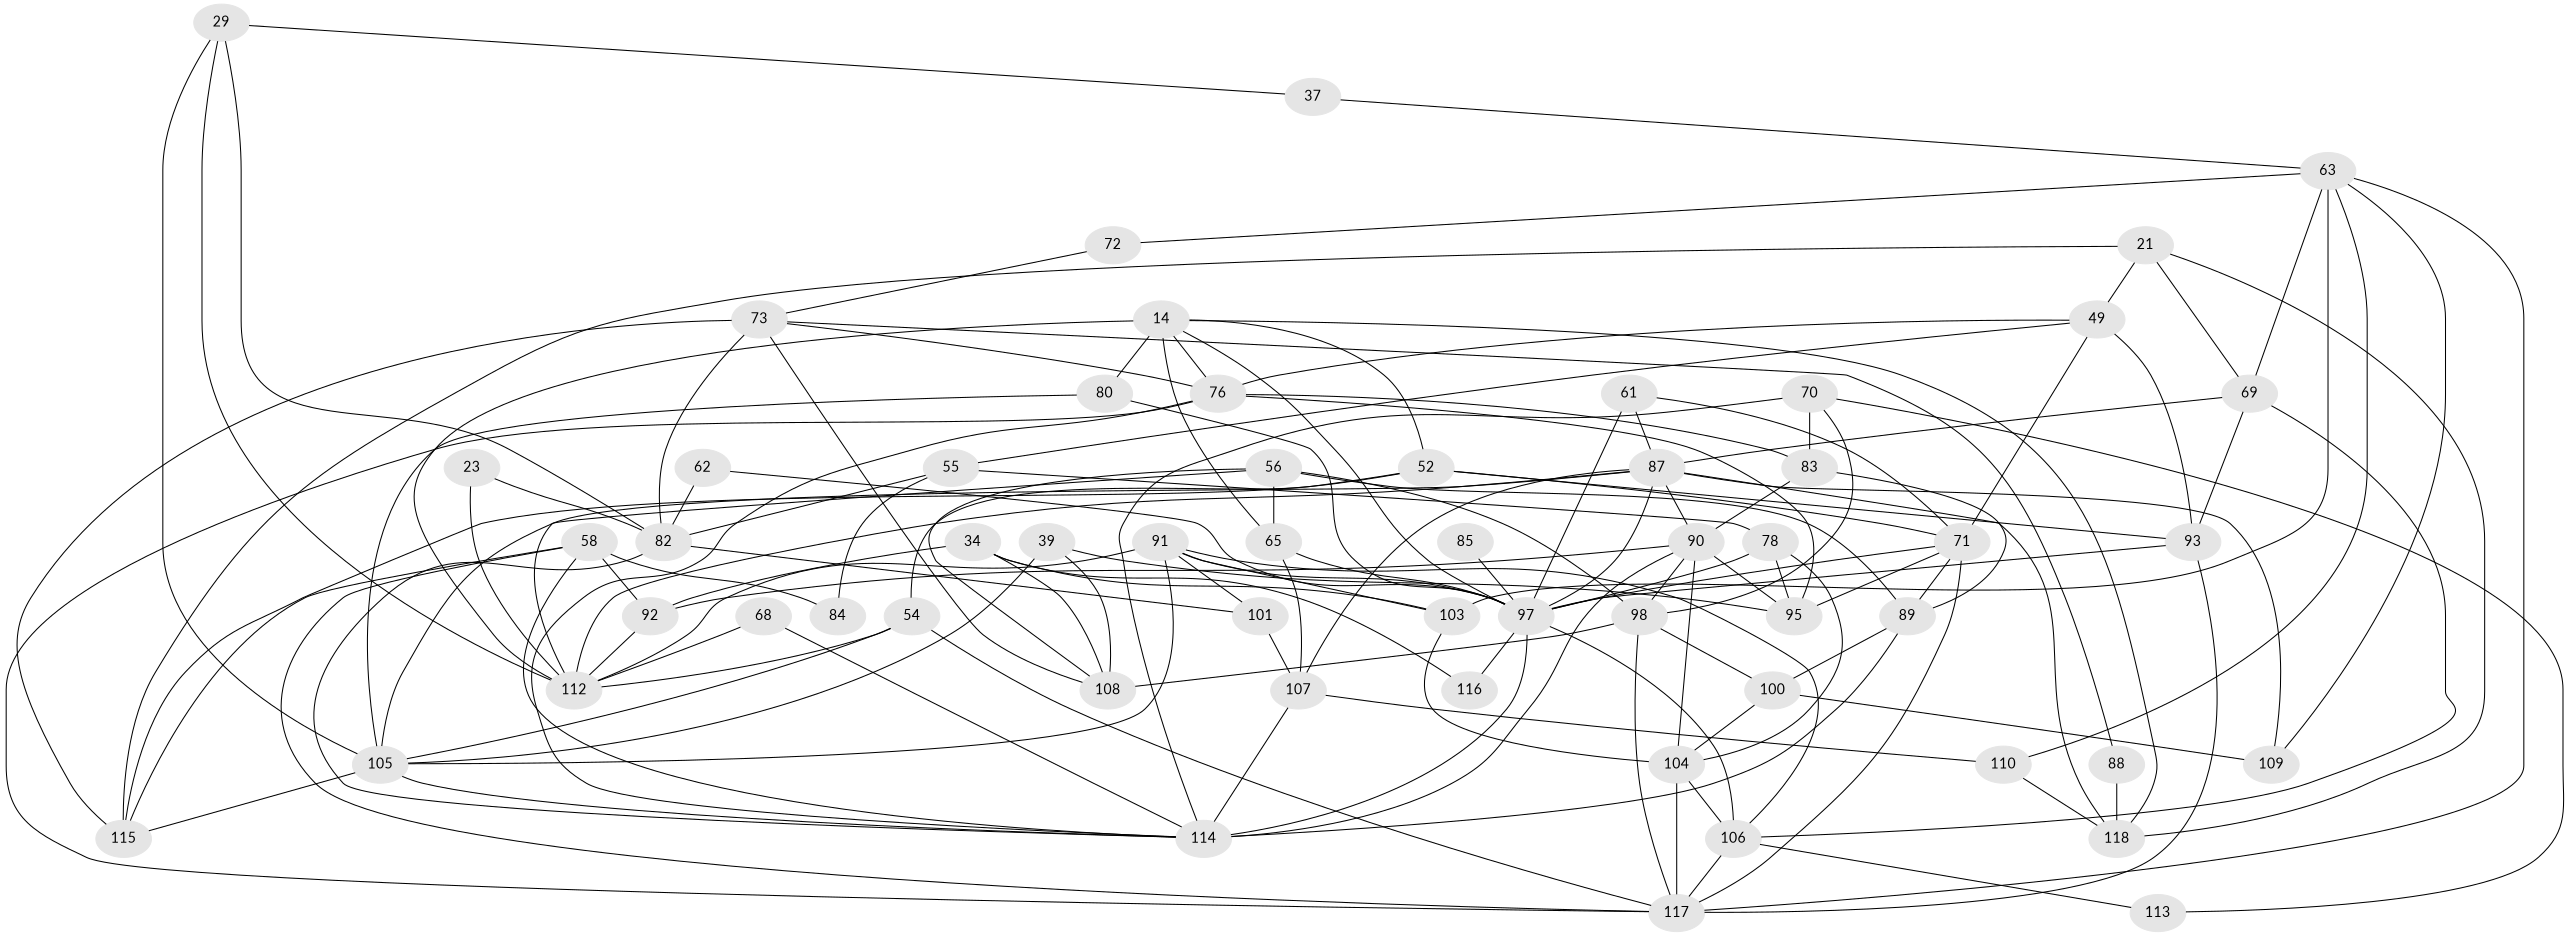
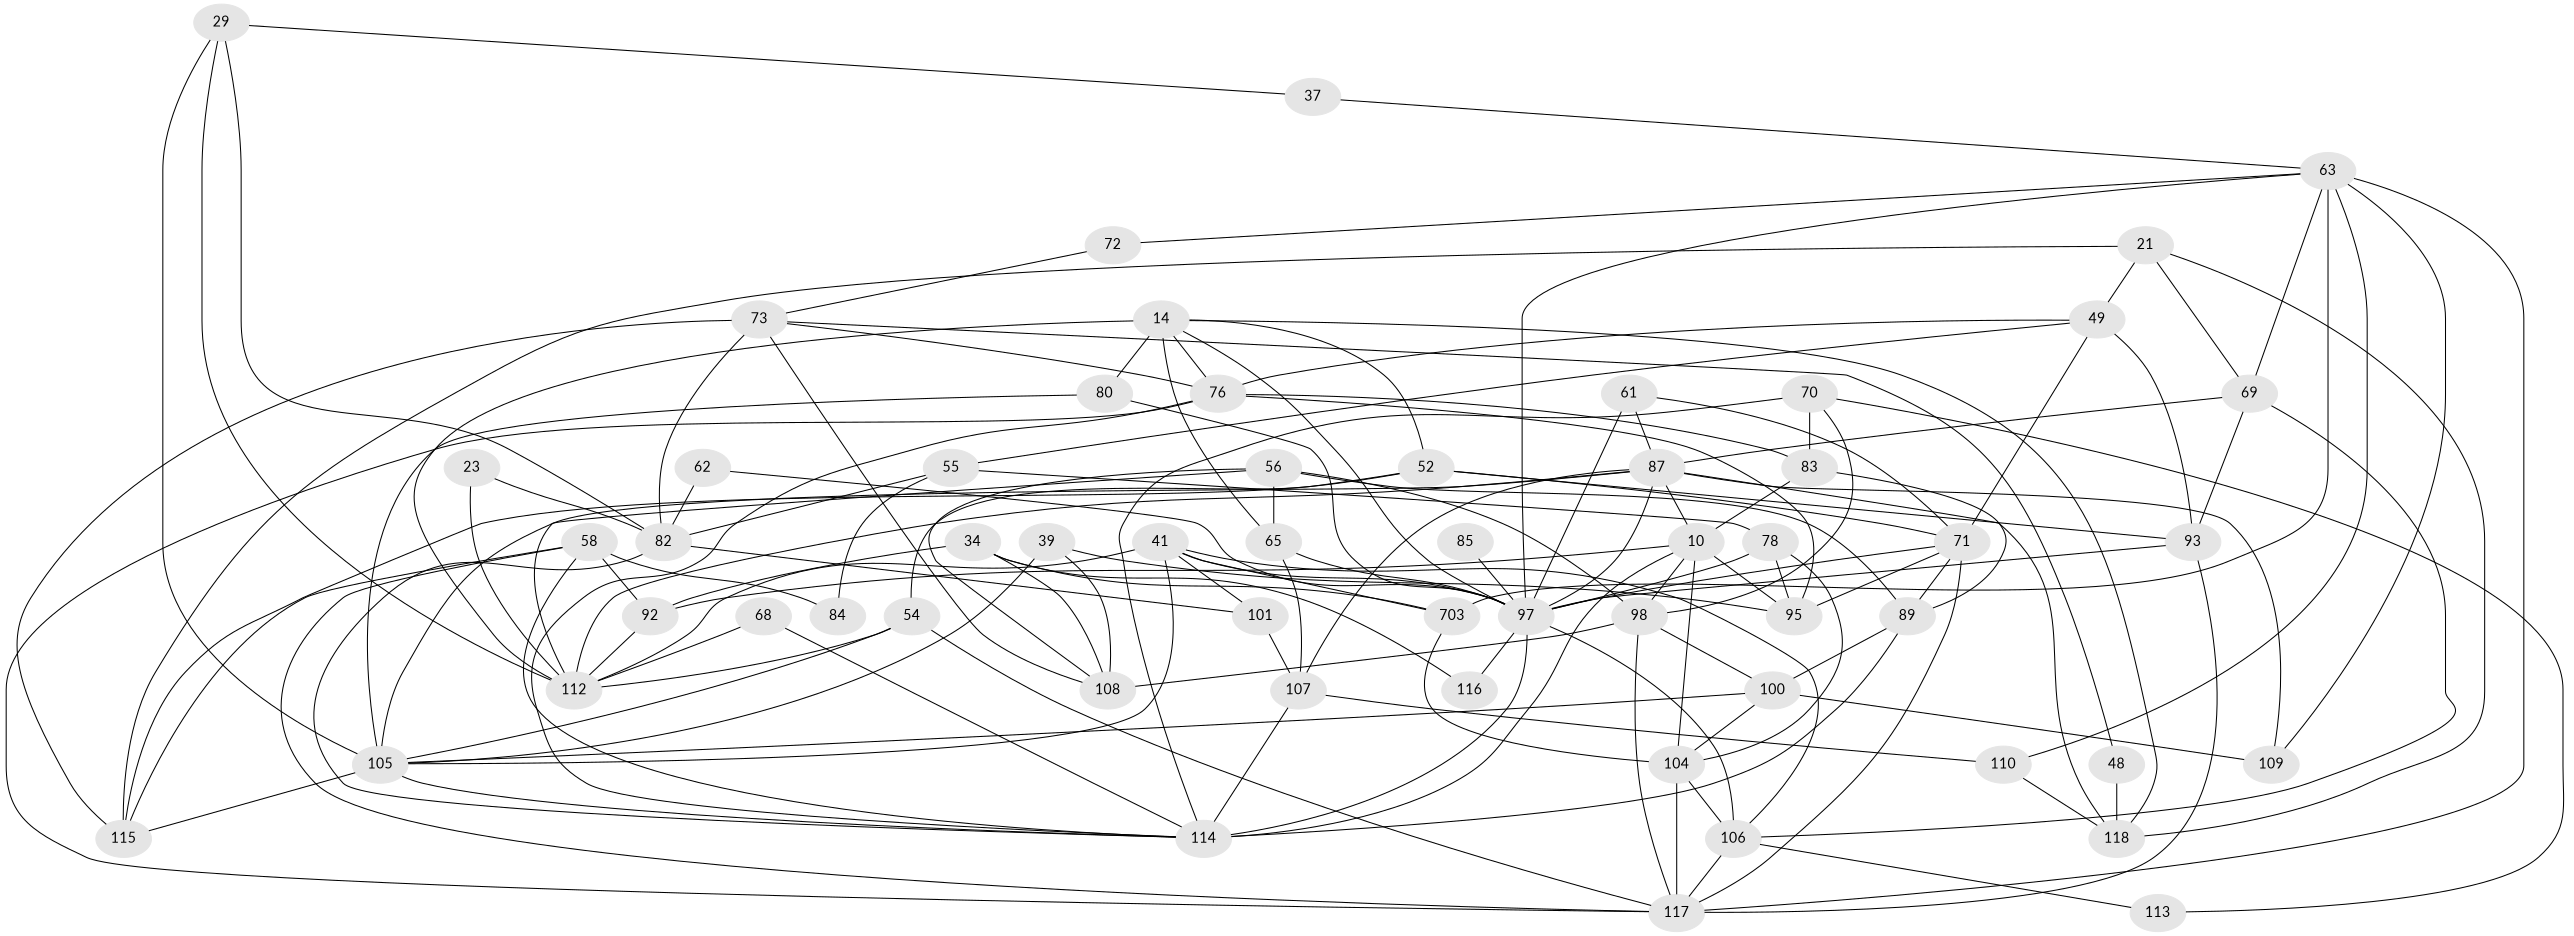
none -> (1763, 235)
(1160, 542) -> (1160, 542)
(1696, 542) -> (1696, 542)
(1452, 616) -> (1452, 616)
none -> (1144, 728)
(2117, 765) -> (2117, 765)
